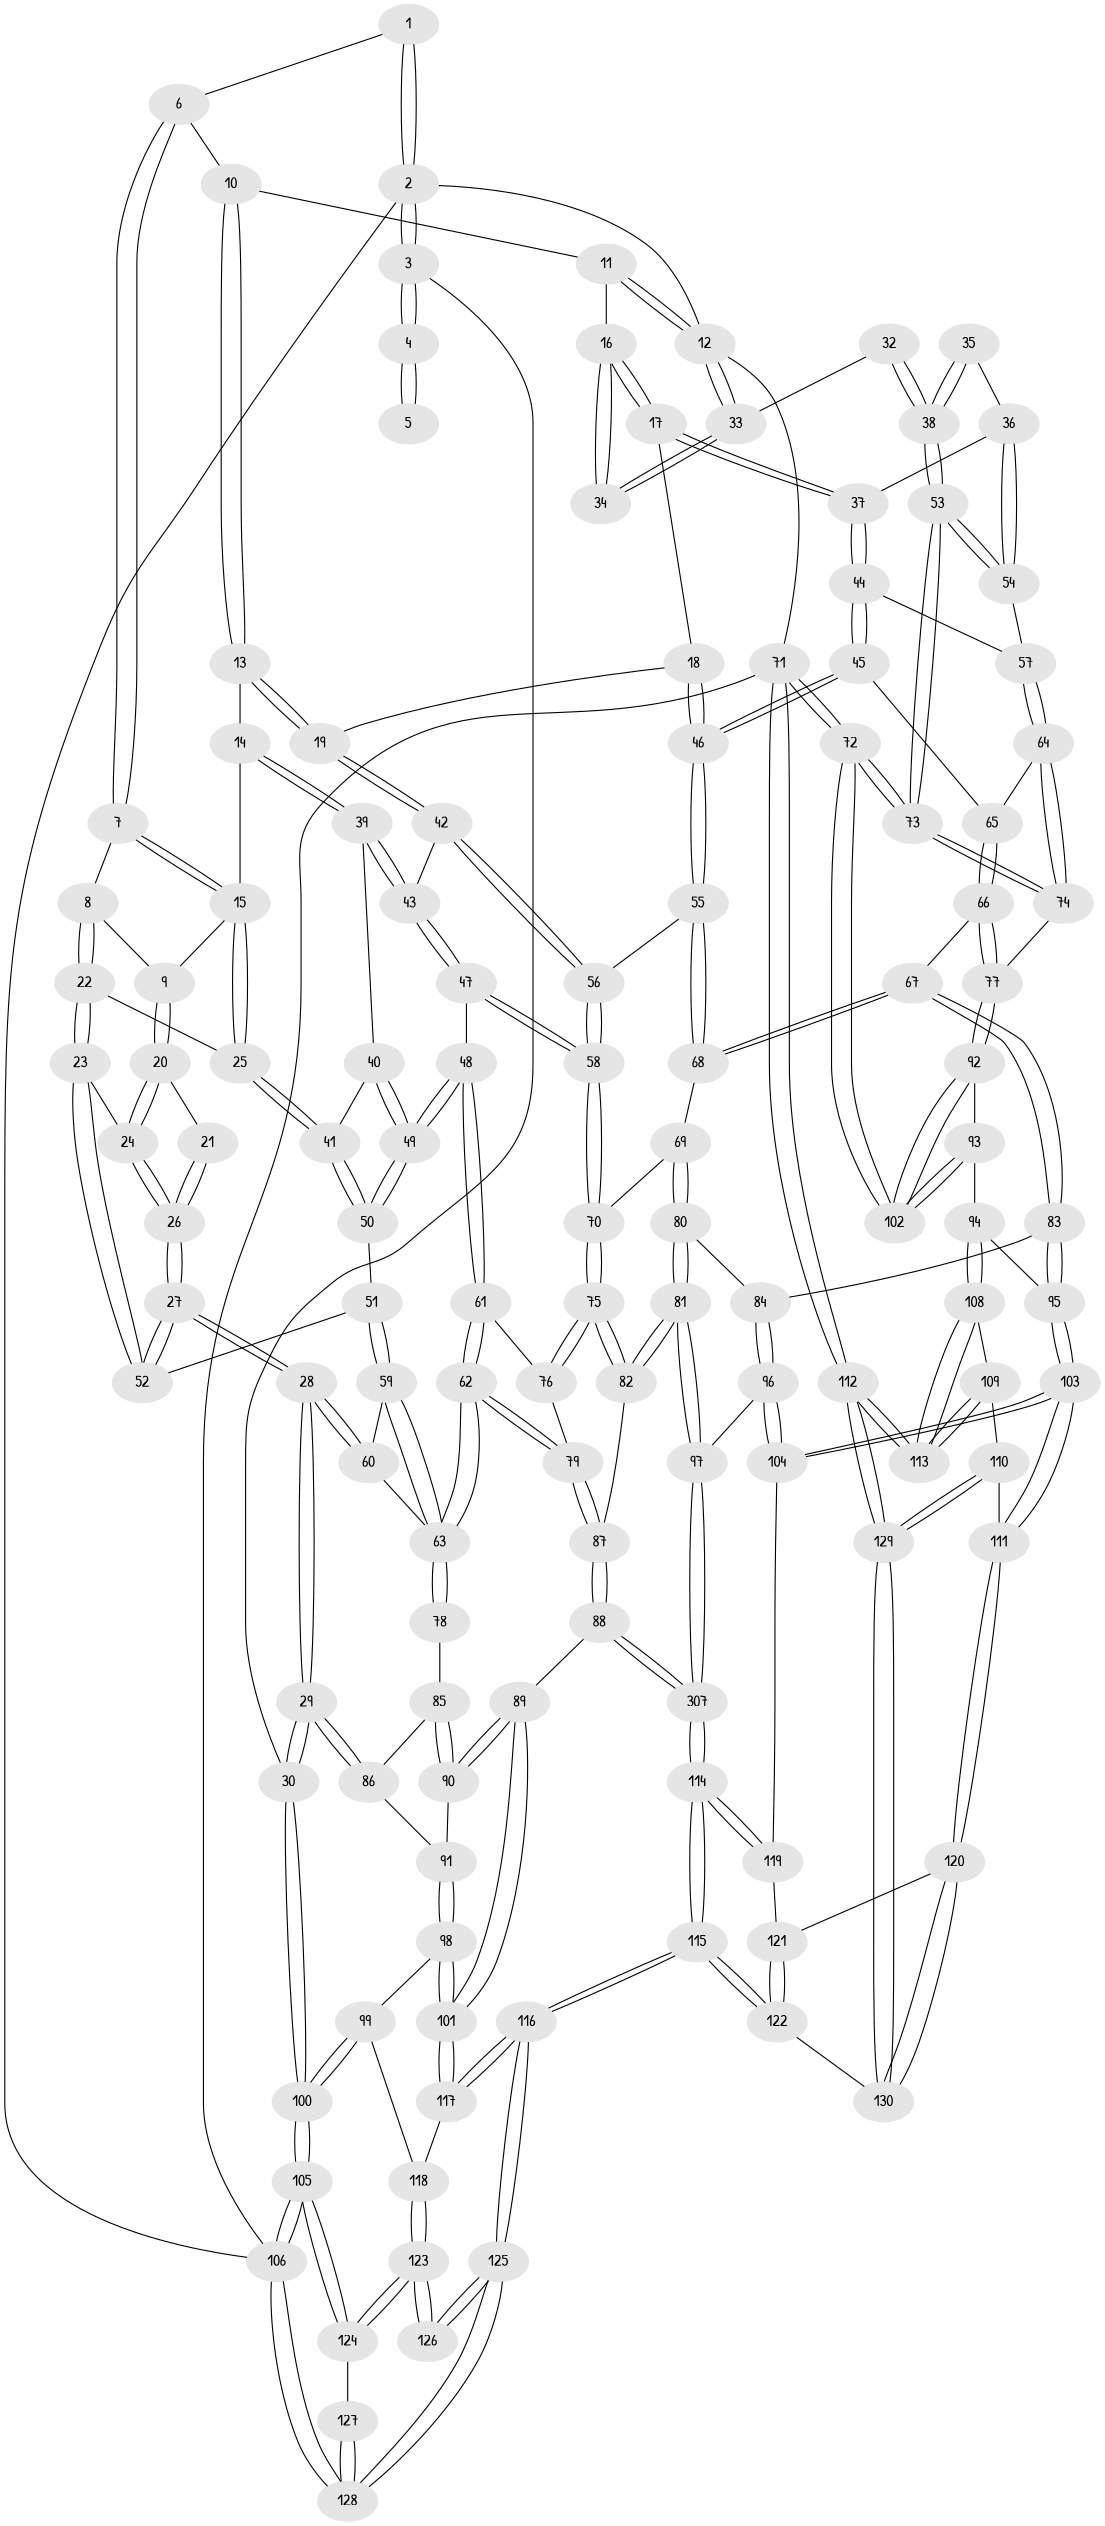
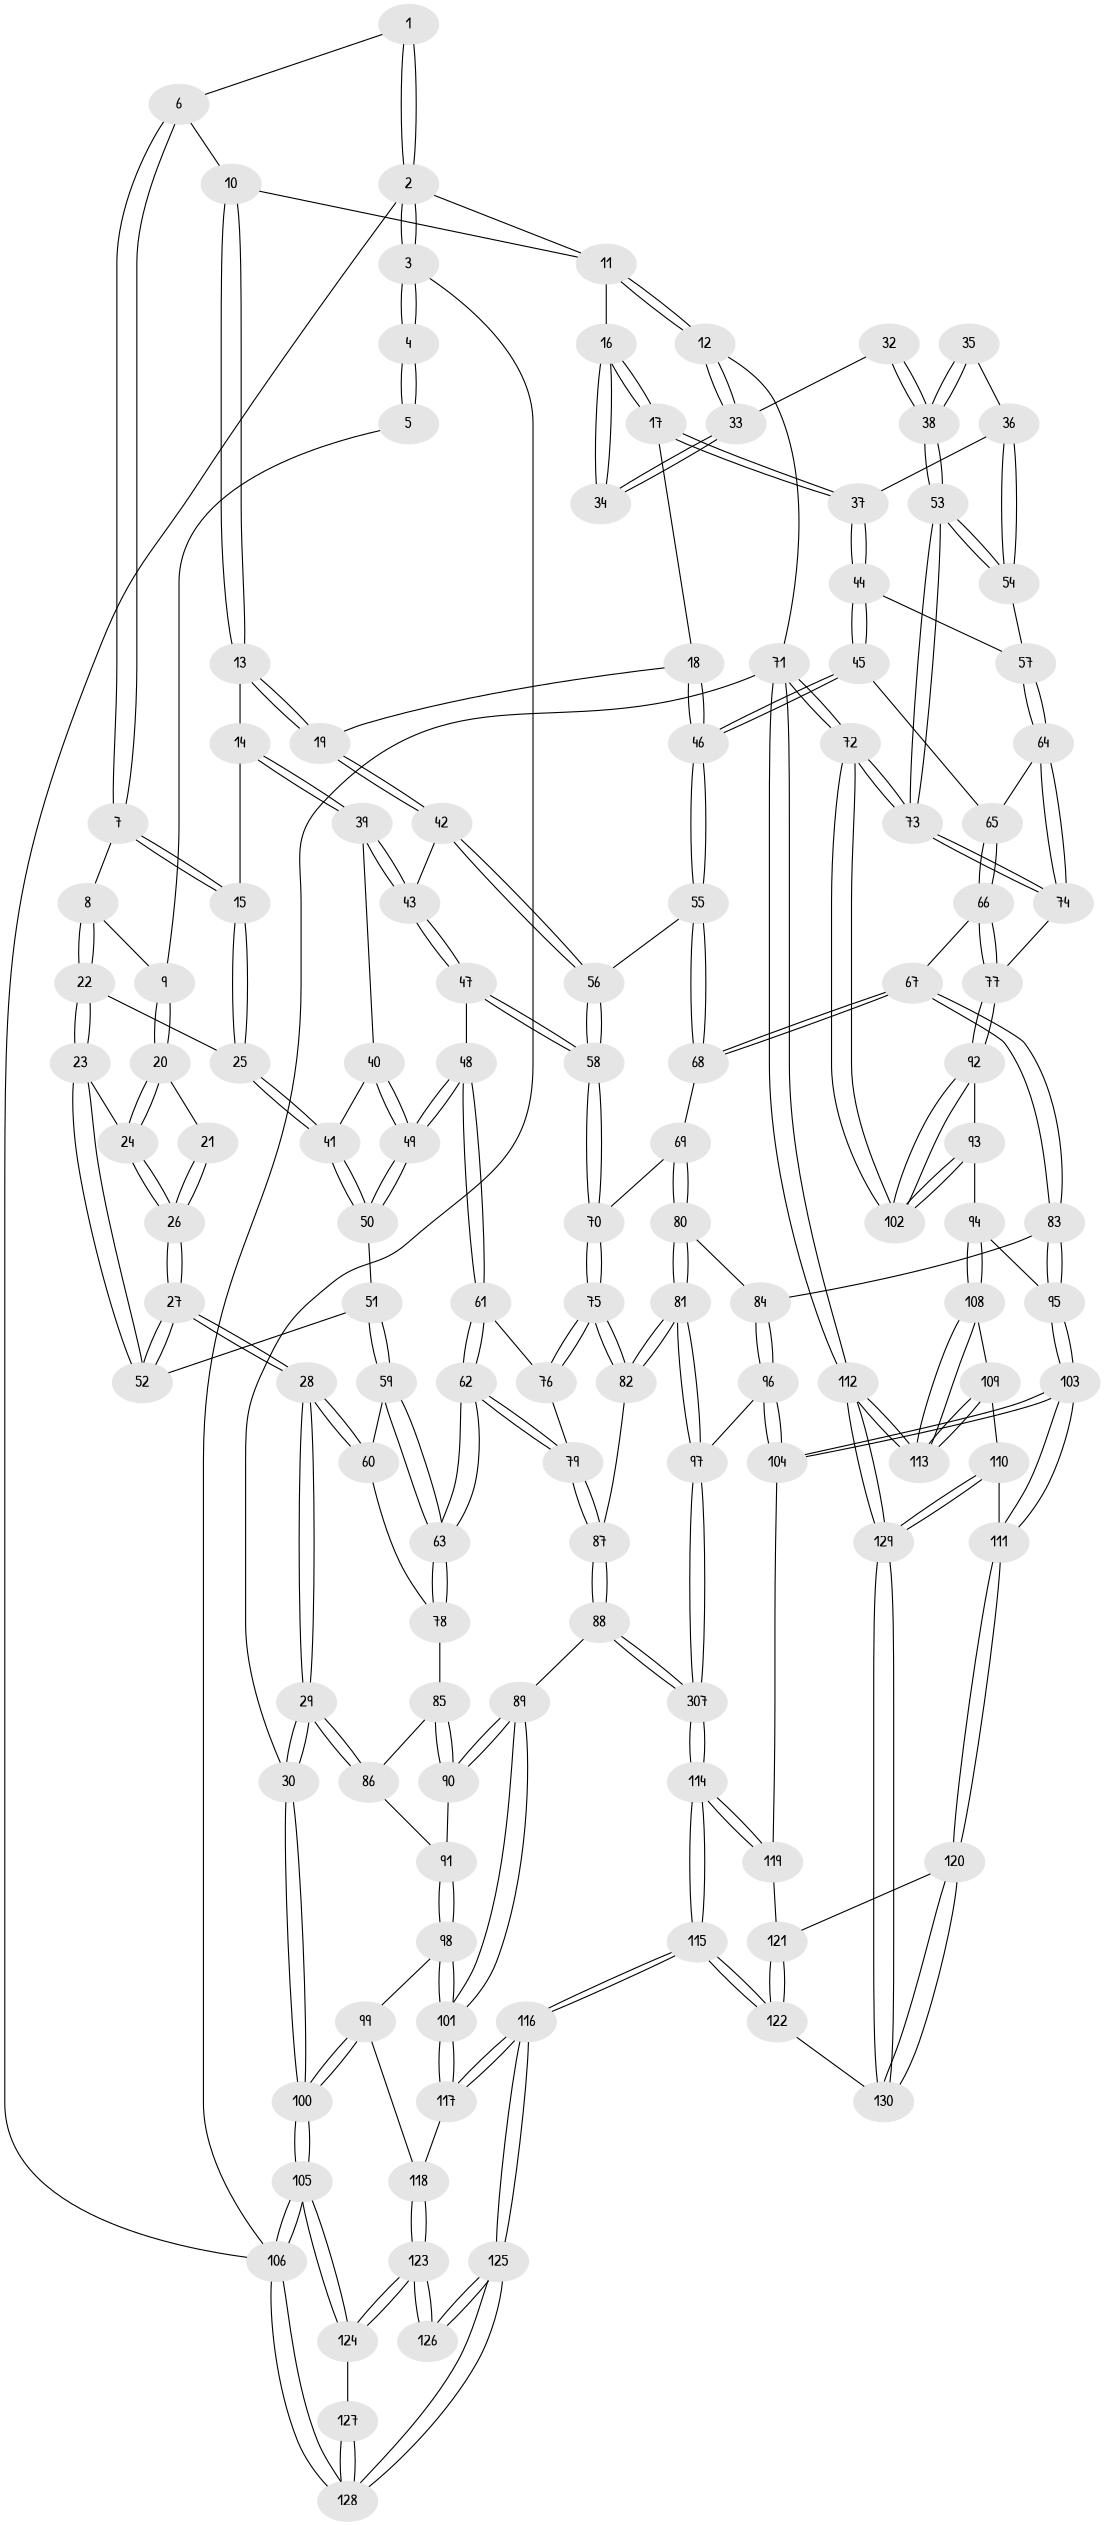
(593, 215) -> (508, 224)
(202, 943) -> (179, 638)
(404, 1503) -> (393, 1546)
